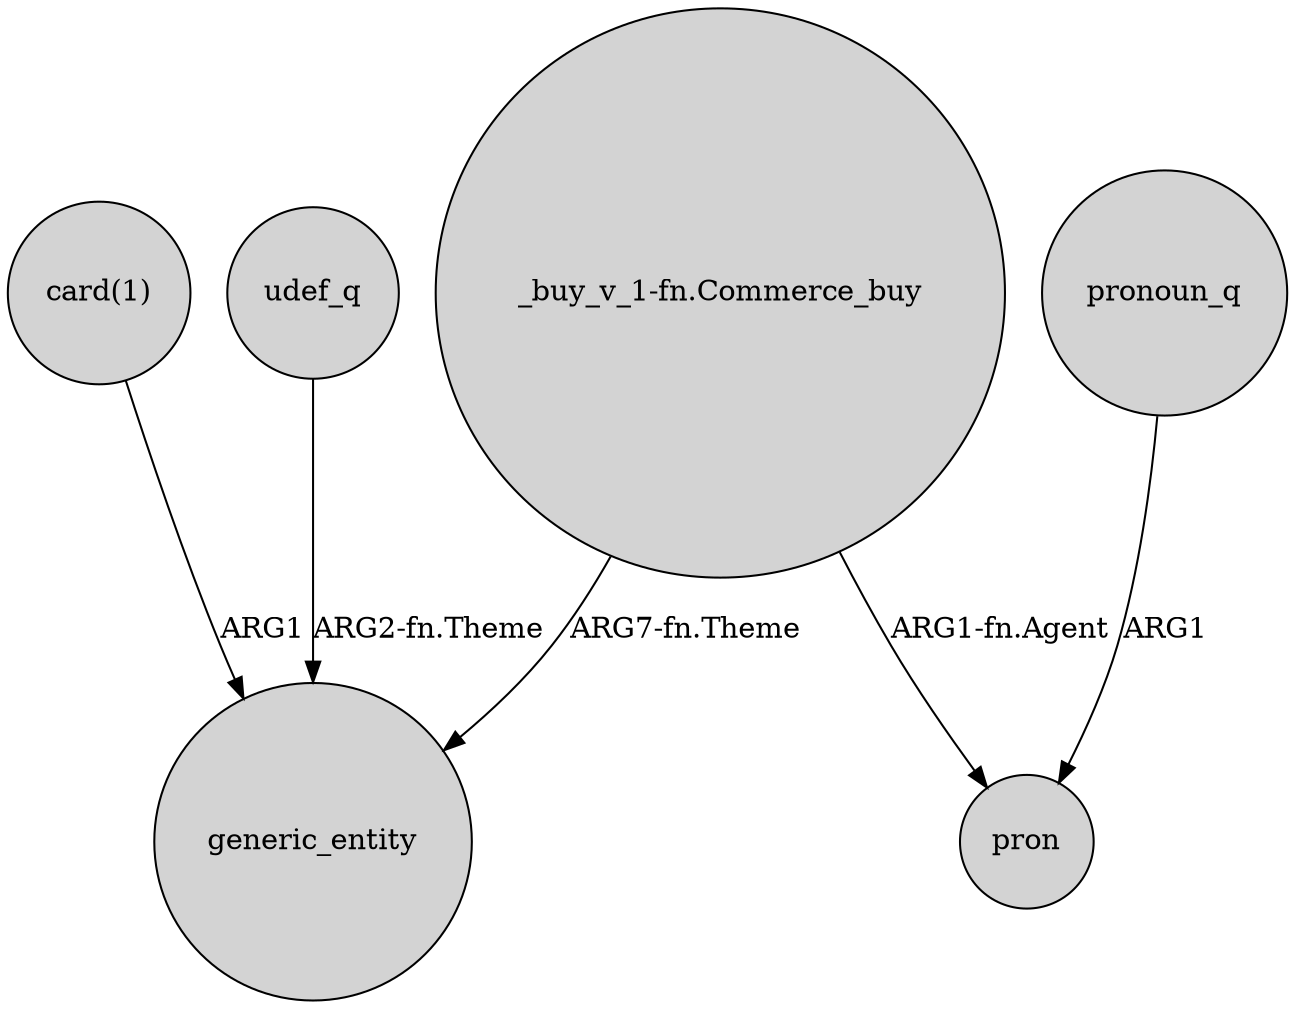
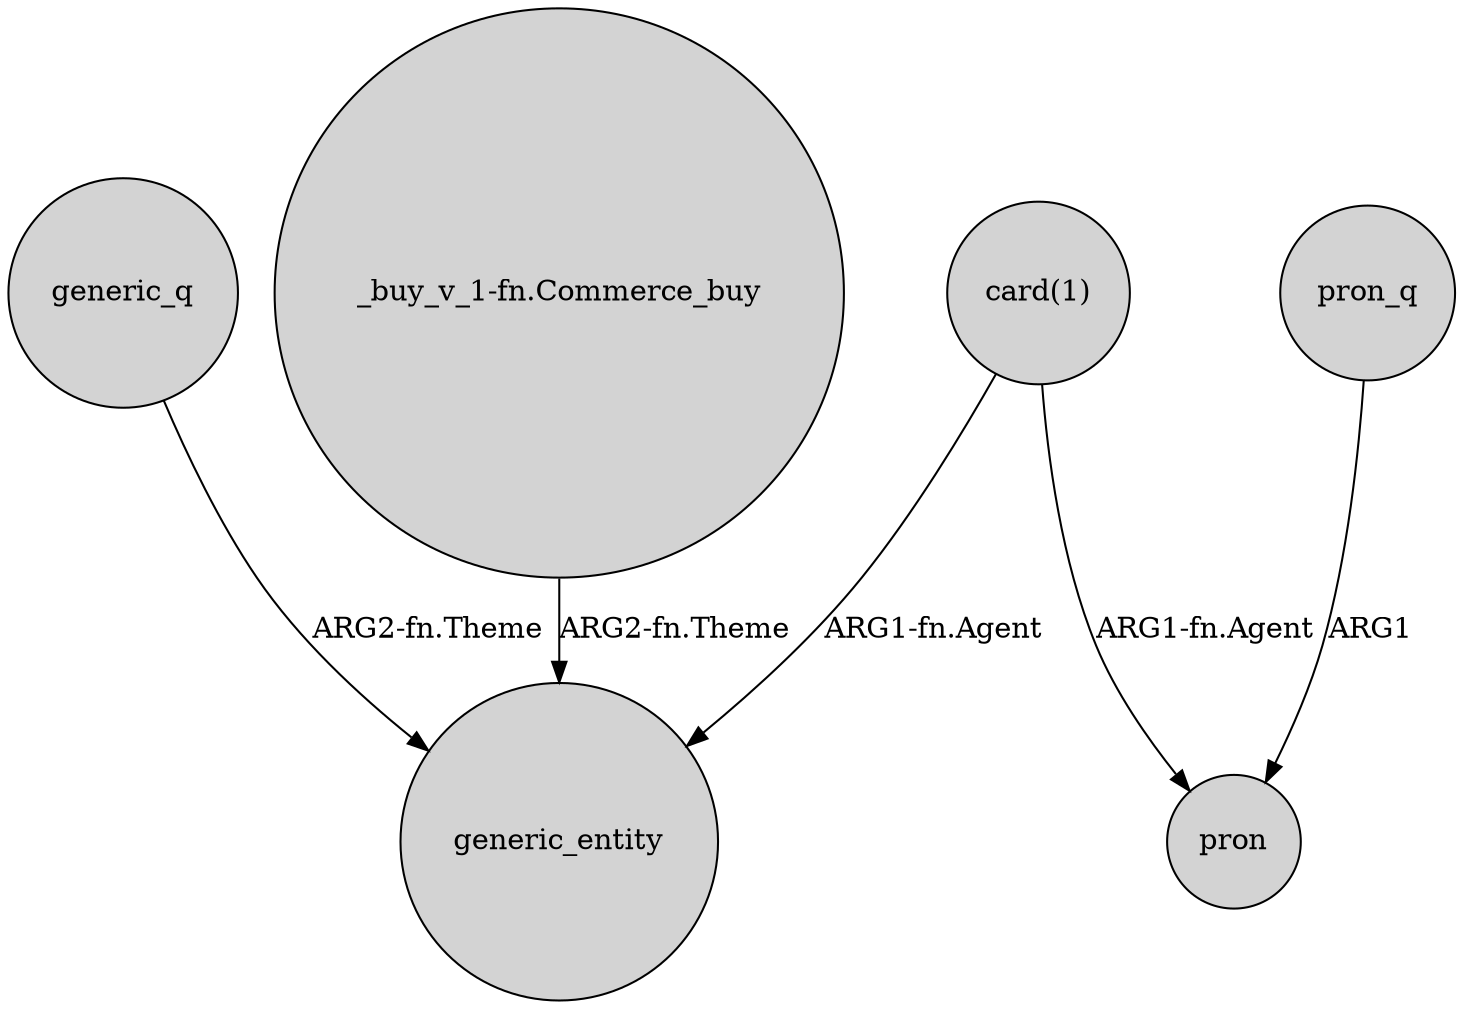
(313, 293) -> (123, 293)
(1165, 293) -> (1368, 293)
(263, 630) -> (934, 630)
(685, 630) -> (674, 630)
(902, 664) -> (1077, 591)
